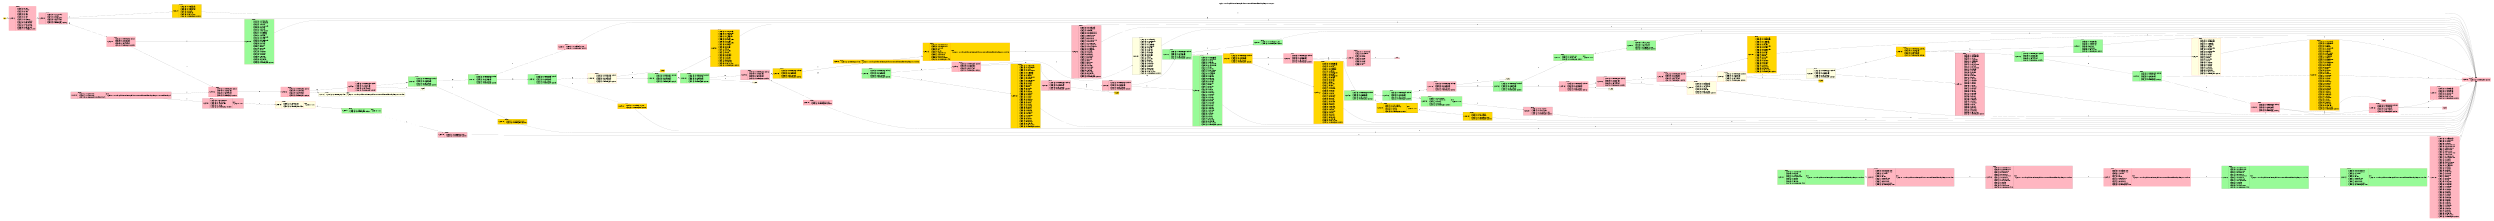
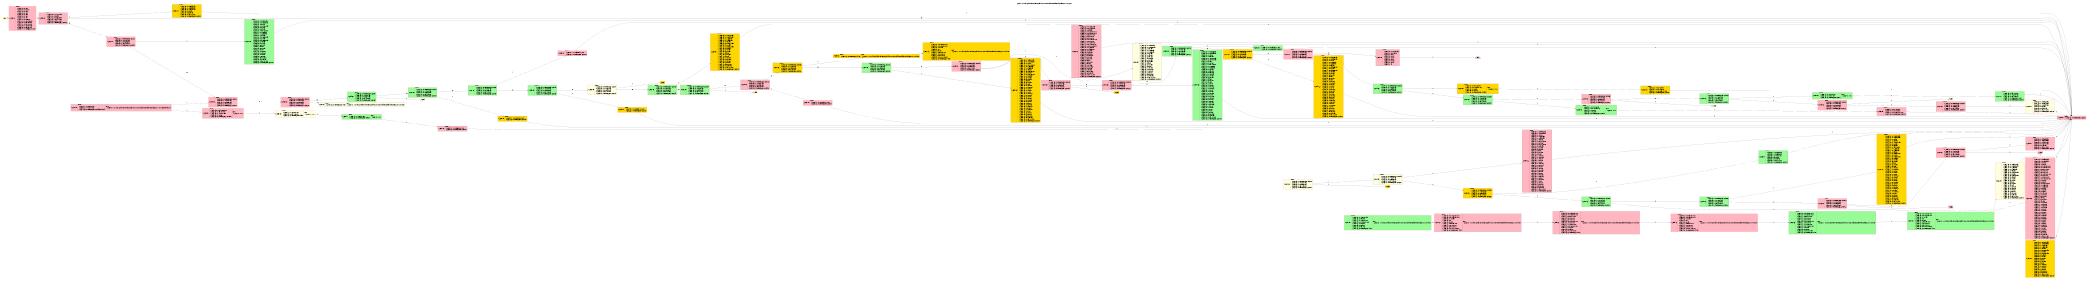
(1671, 77) -> none
(362, 87) -> (362, 97)
